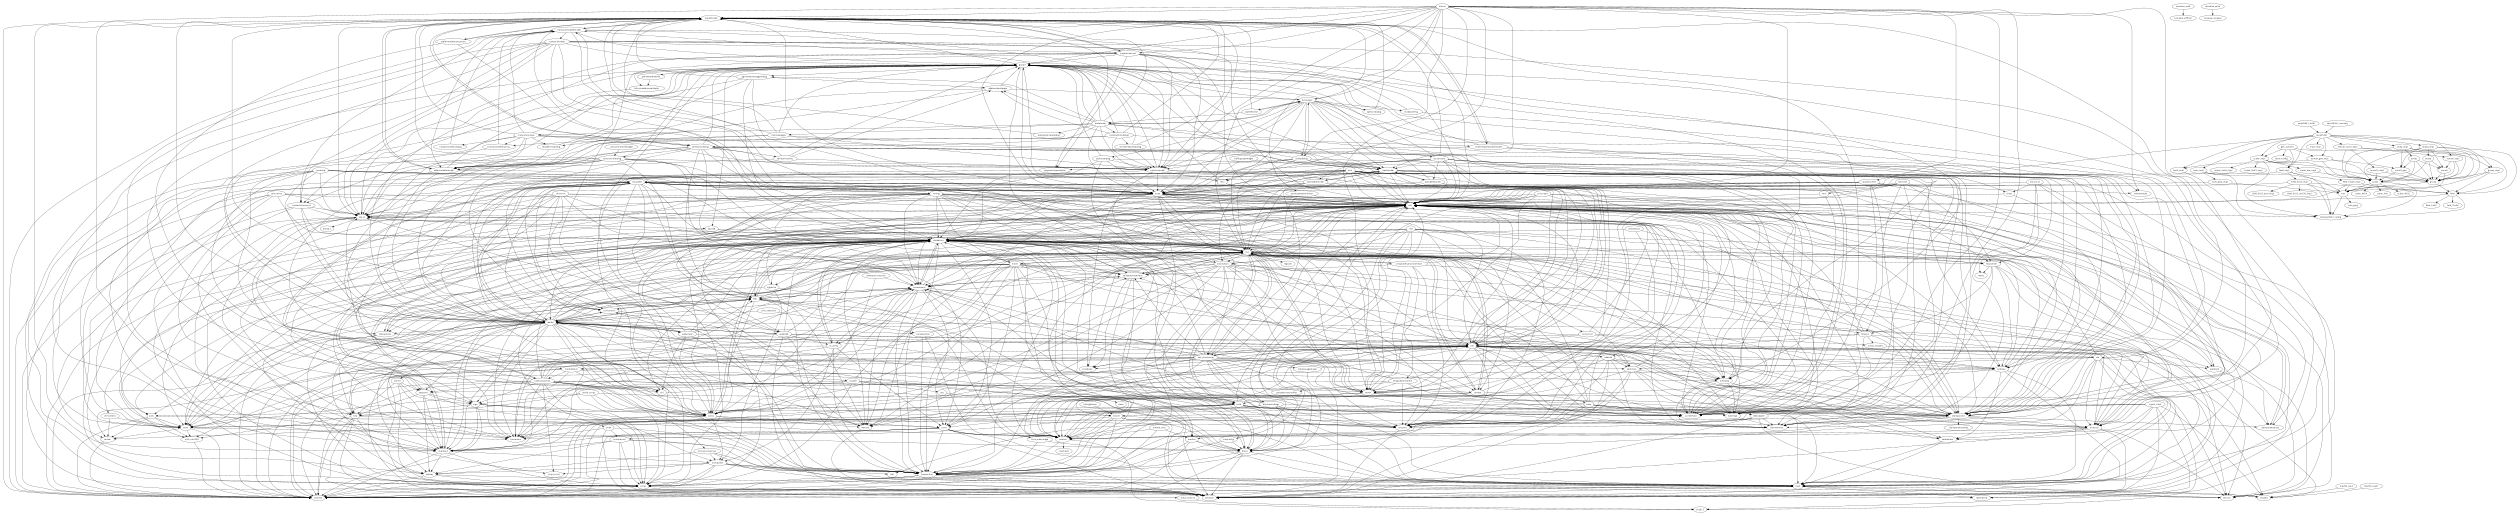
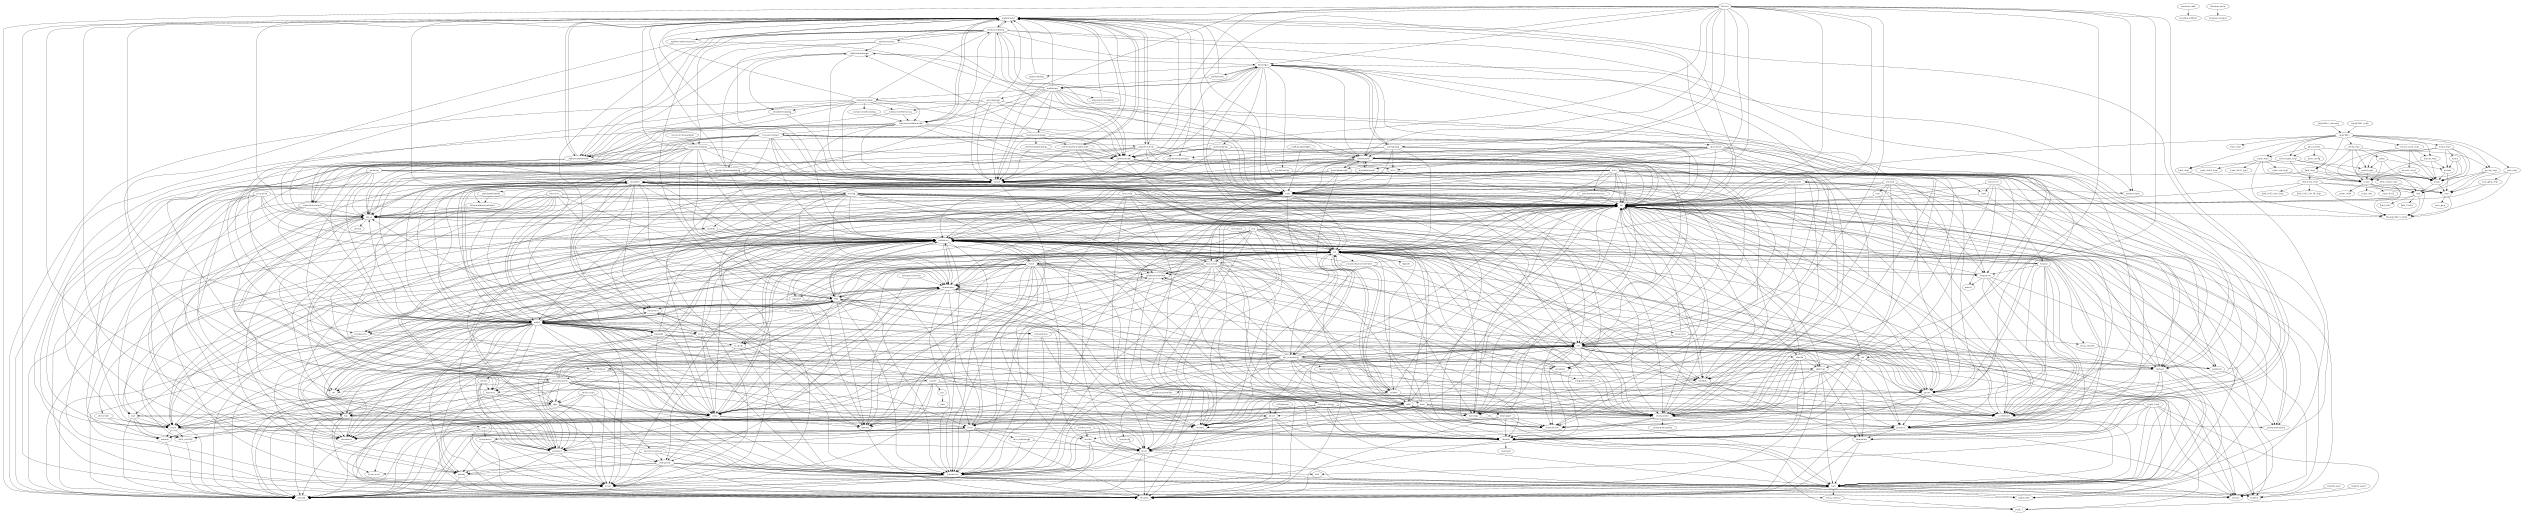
(895, 71) -> (866, 178)
(1945, 311) -> (2016, 269)
(687, 334) -> (701, 334)
(1403, 404) -> none
